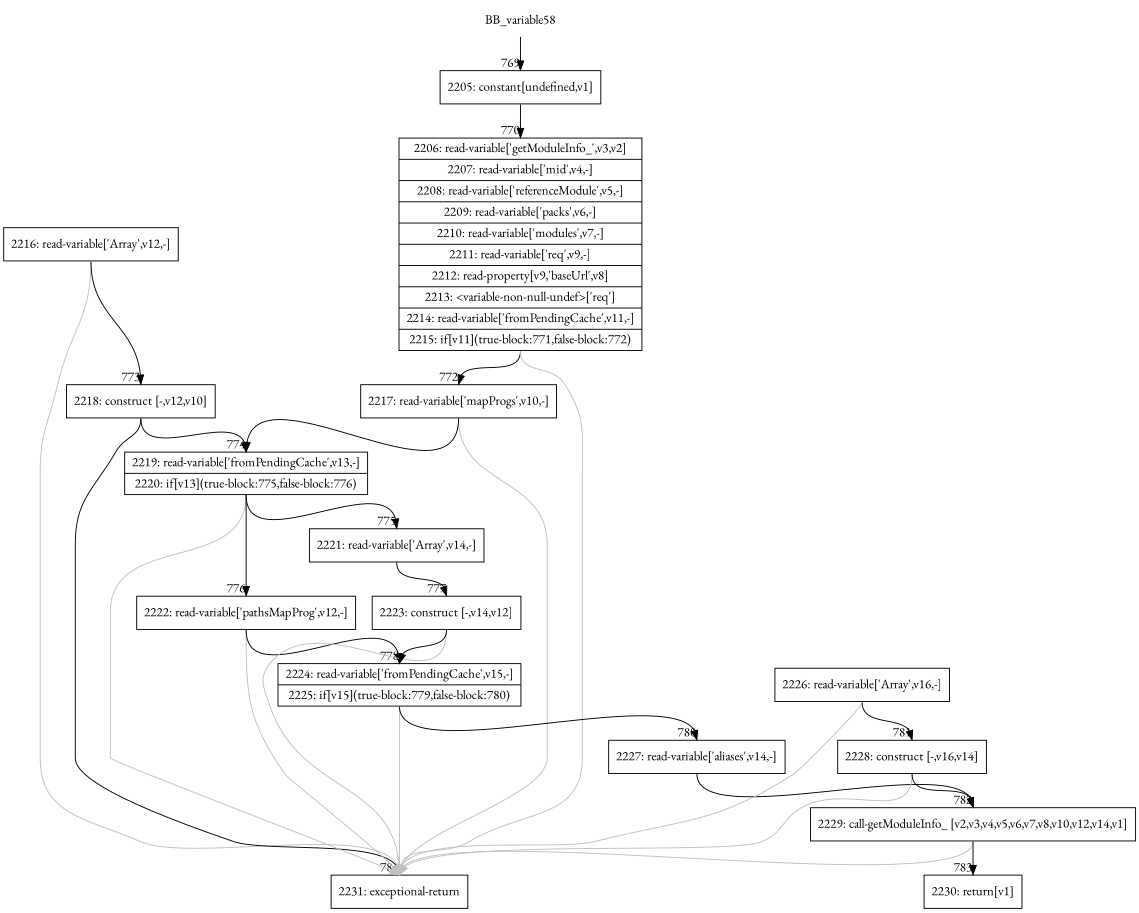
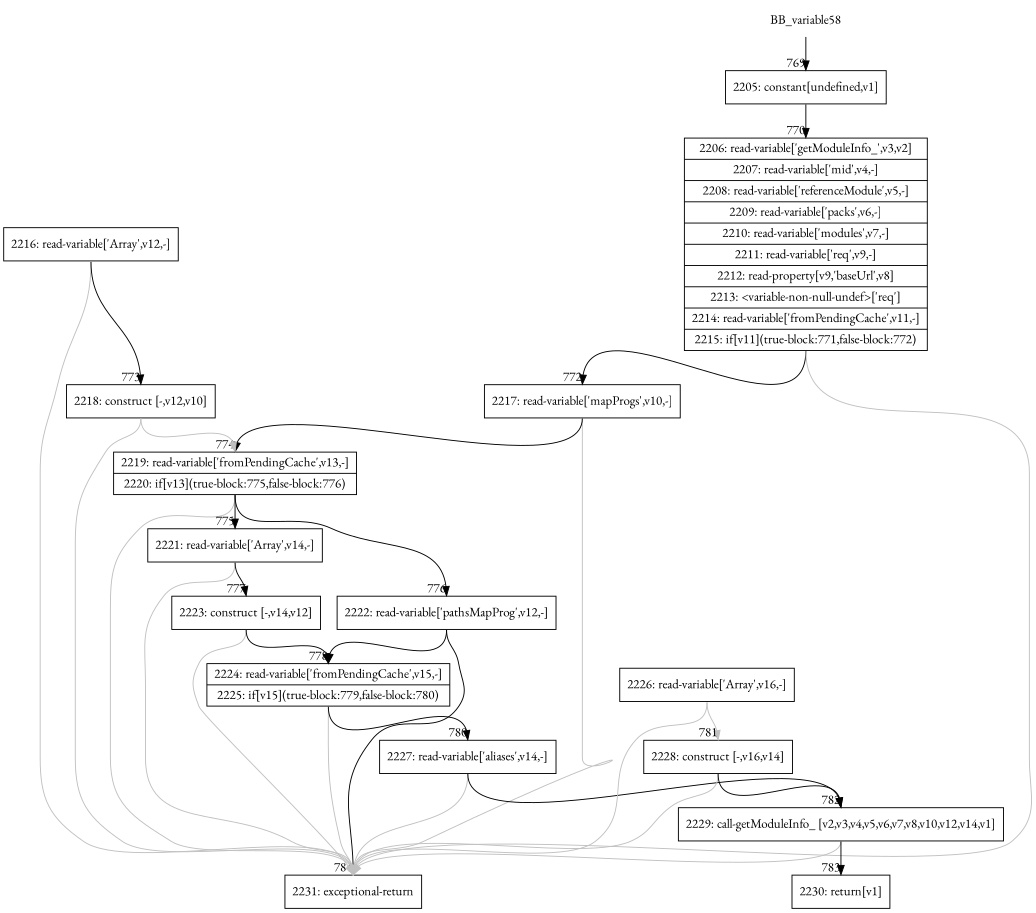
(189, 436) -> (183, 436)
(882, 720) -> (710, 717)
(75, 753) -> (75, 743)
none -> (145, 757)
(282, 770) -> (378, 734)
none -> (415, 823)
